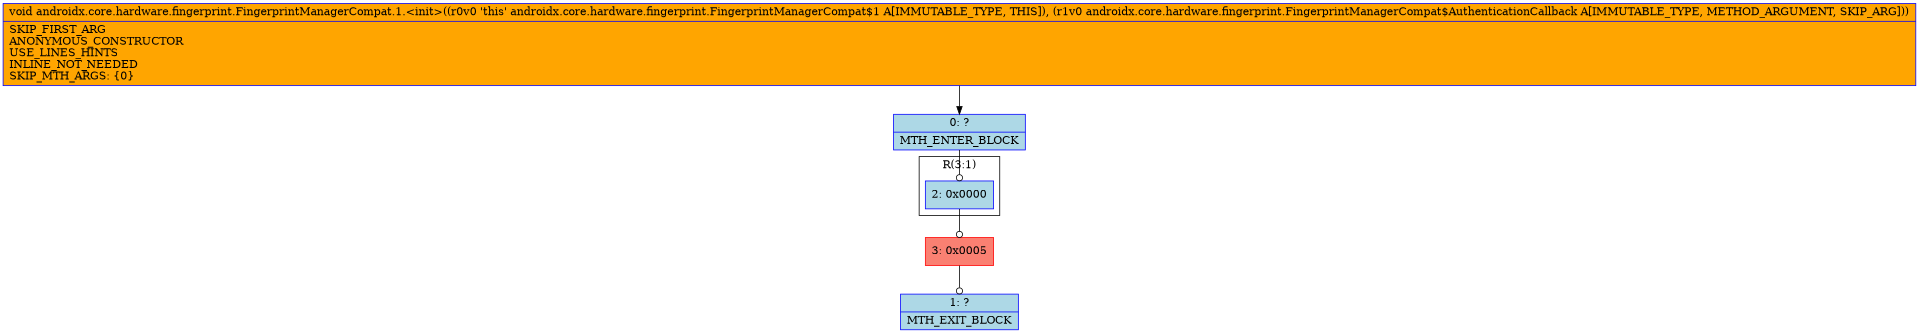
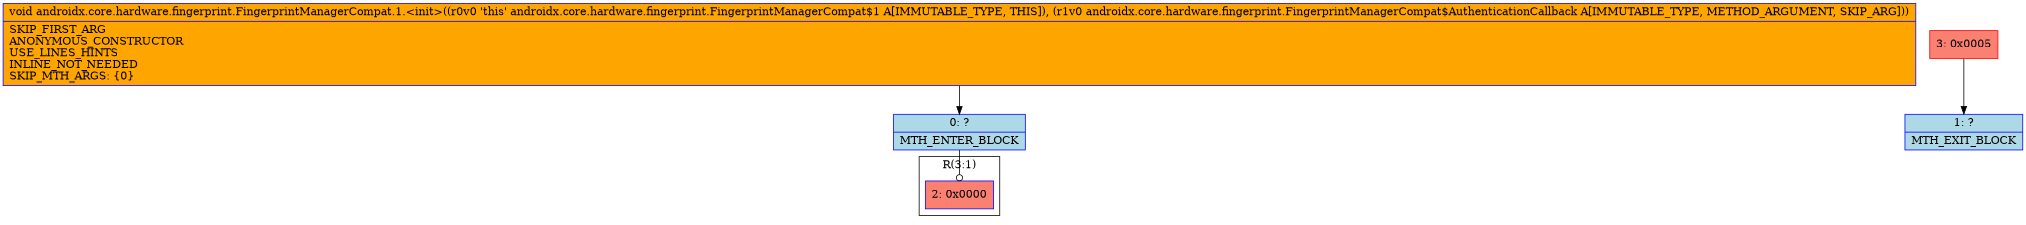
(959, 195) -> (959, 195)
(959, 220) -> none
(959, 277) -> (1964, 82)
